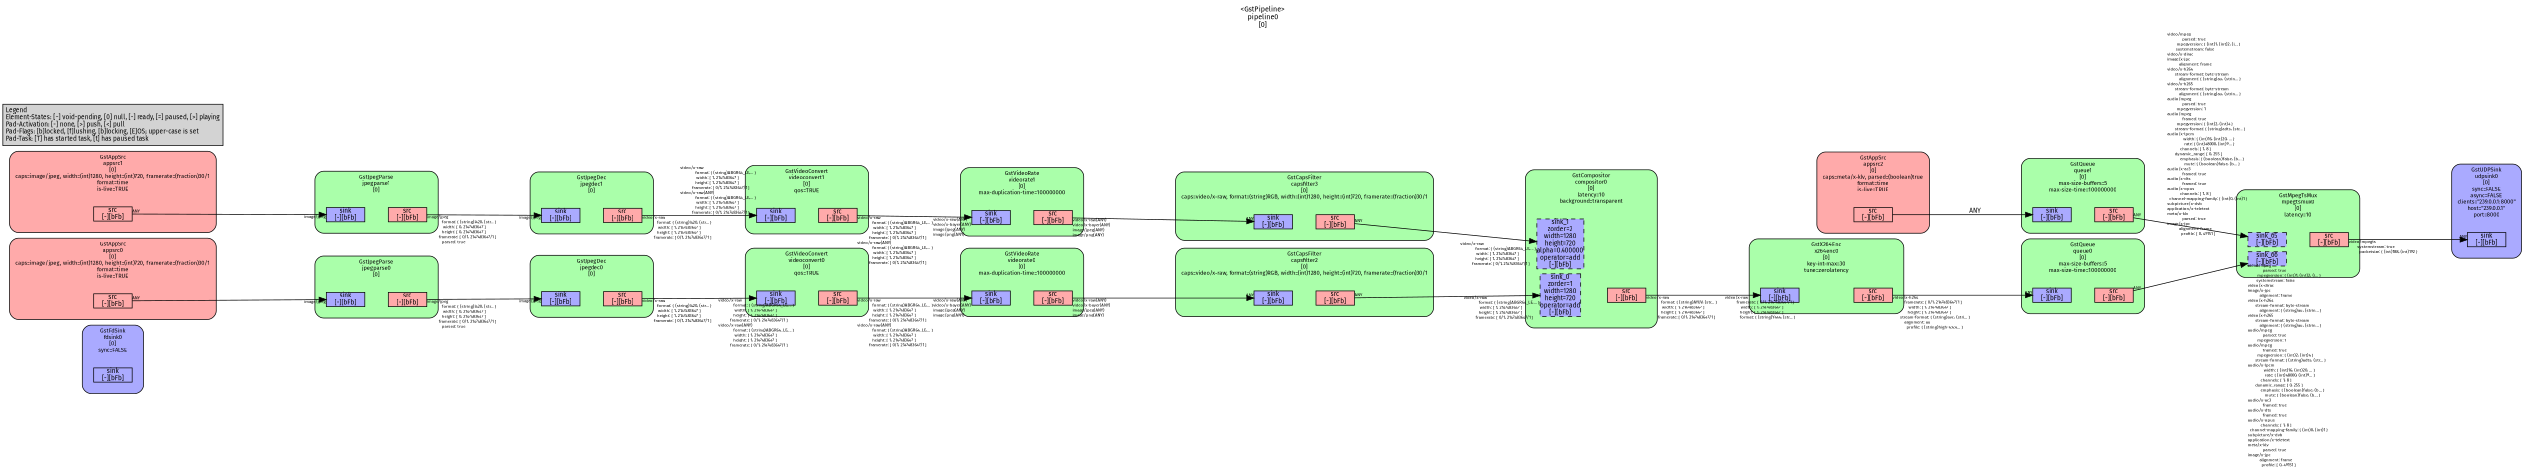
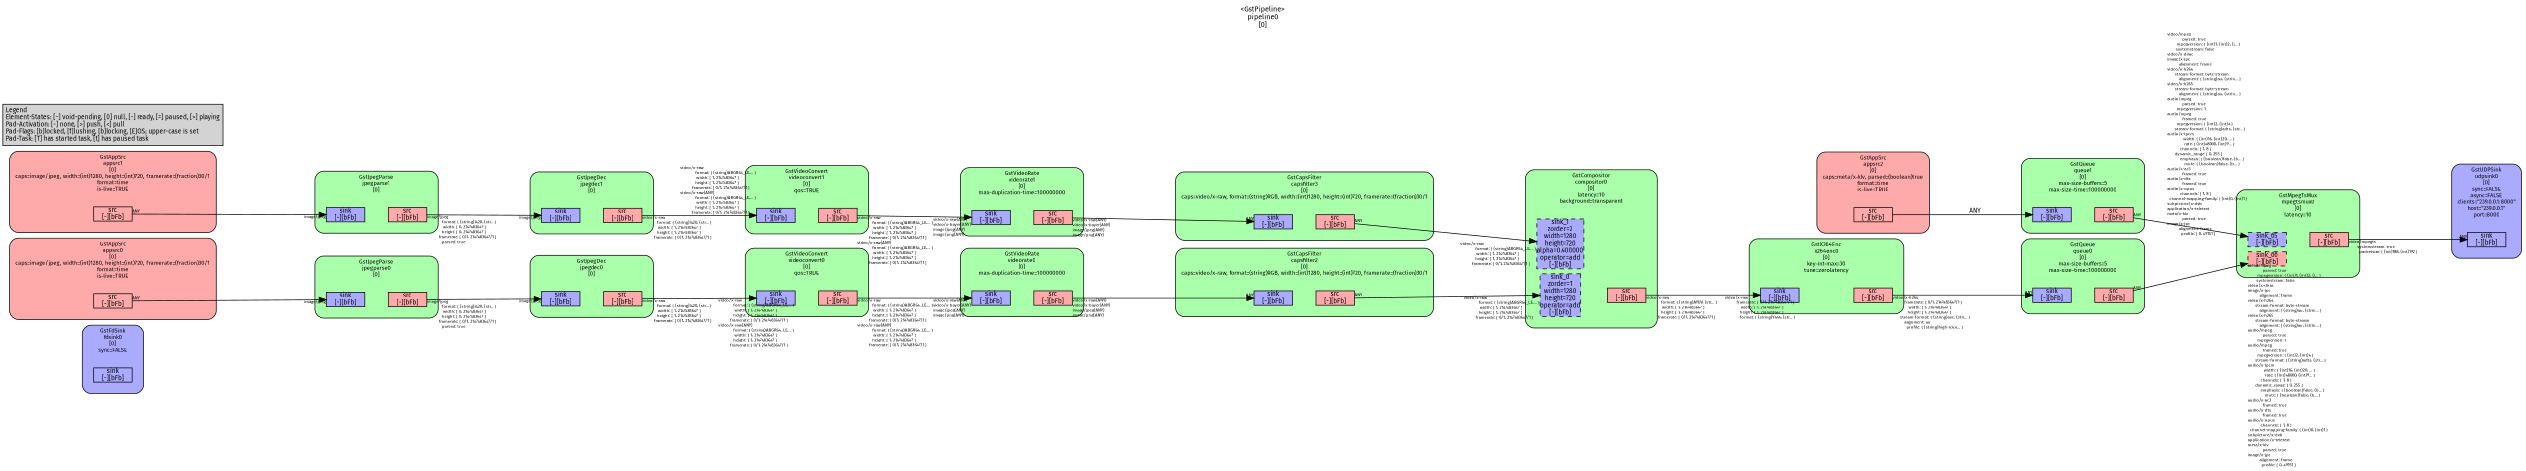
(2267, 259) -> (2267, 259)
